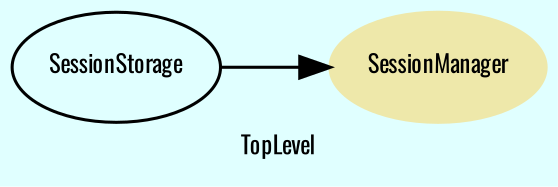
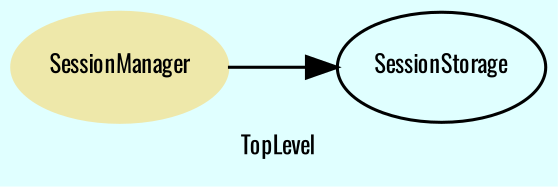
(260, 67) -> (267, 67)
